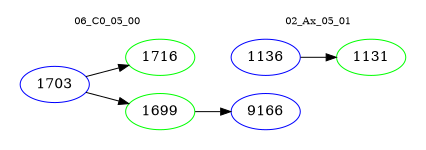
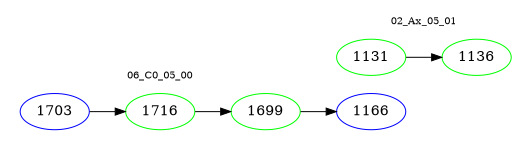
(266, 57) -> (477, 57)
(313, 57) -> (419, 57)
(102, 97) -> (208, 112)
(266, 112) -> (371, 112)
